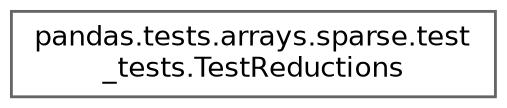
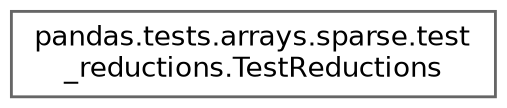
(253, 54) -> (253, 54)
